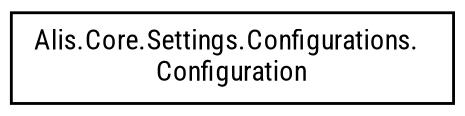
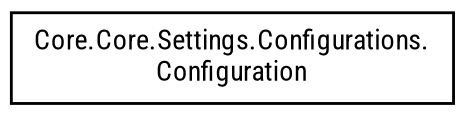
(232, 58) -> (232, 58)
